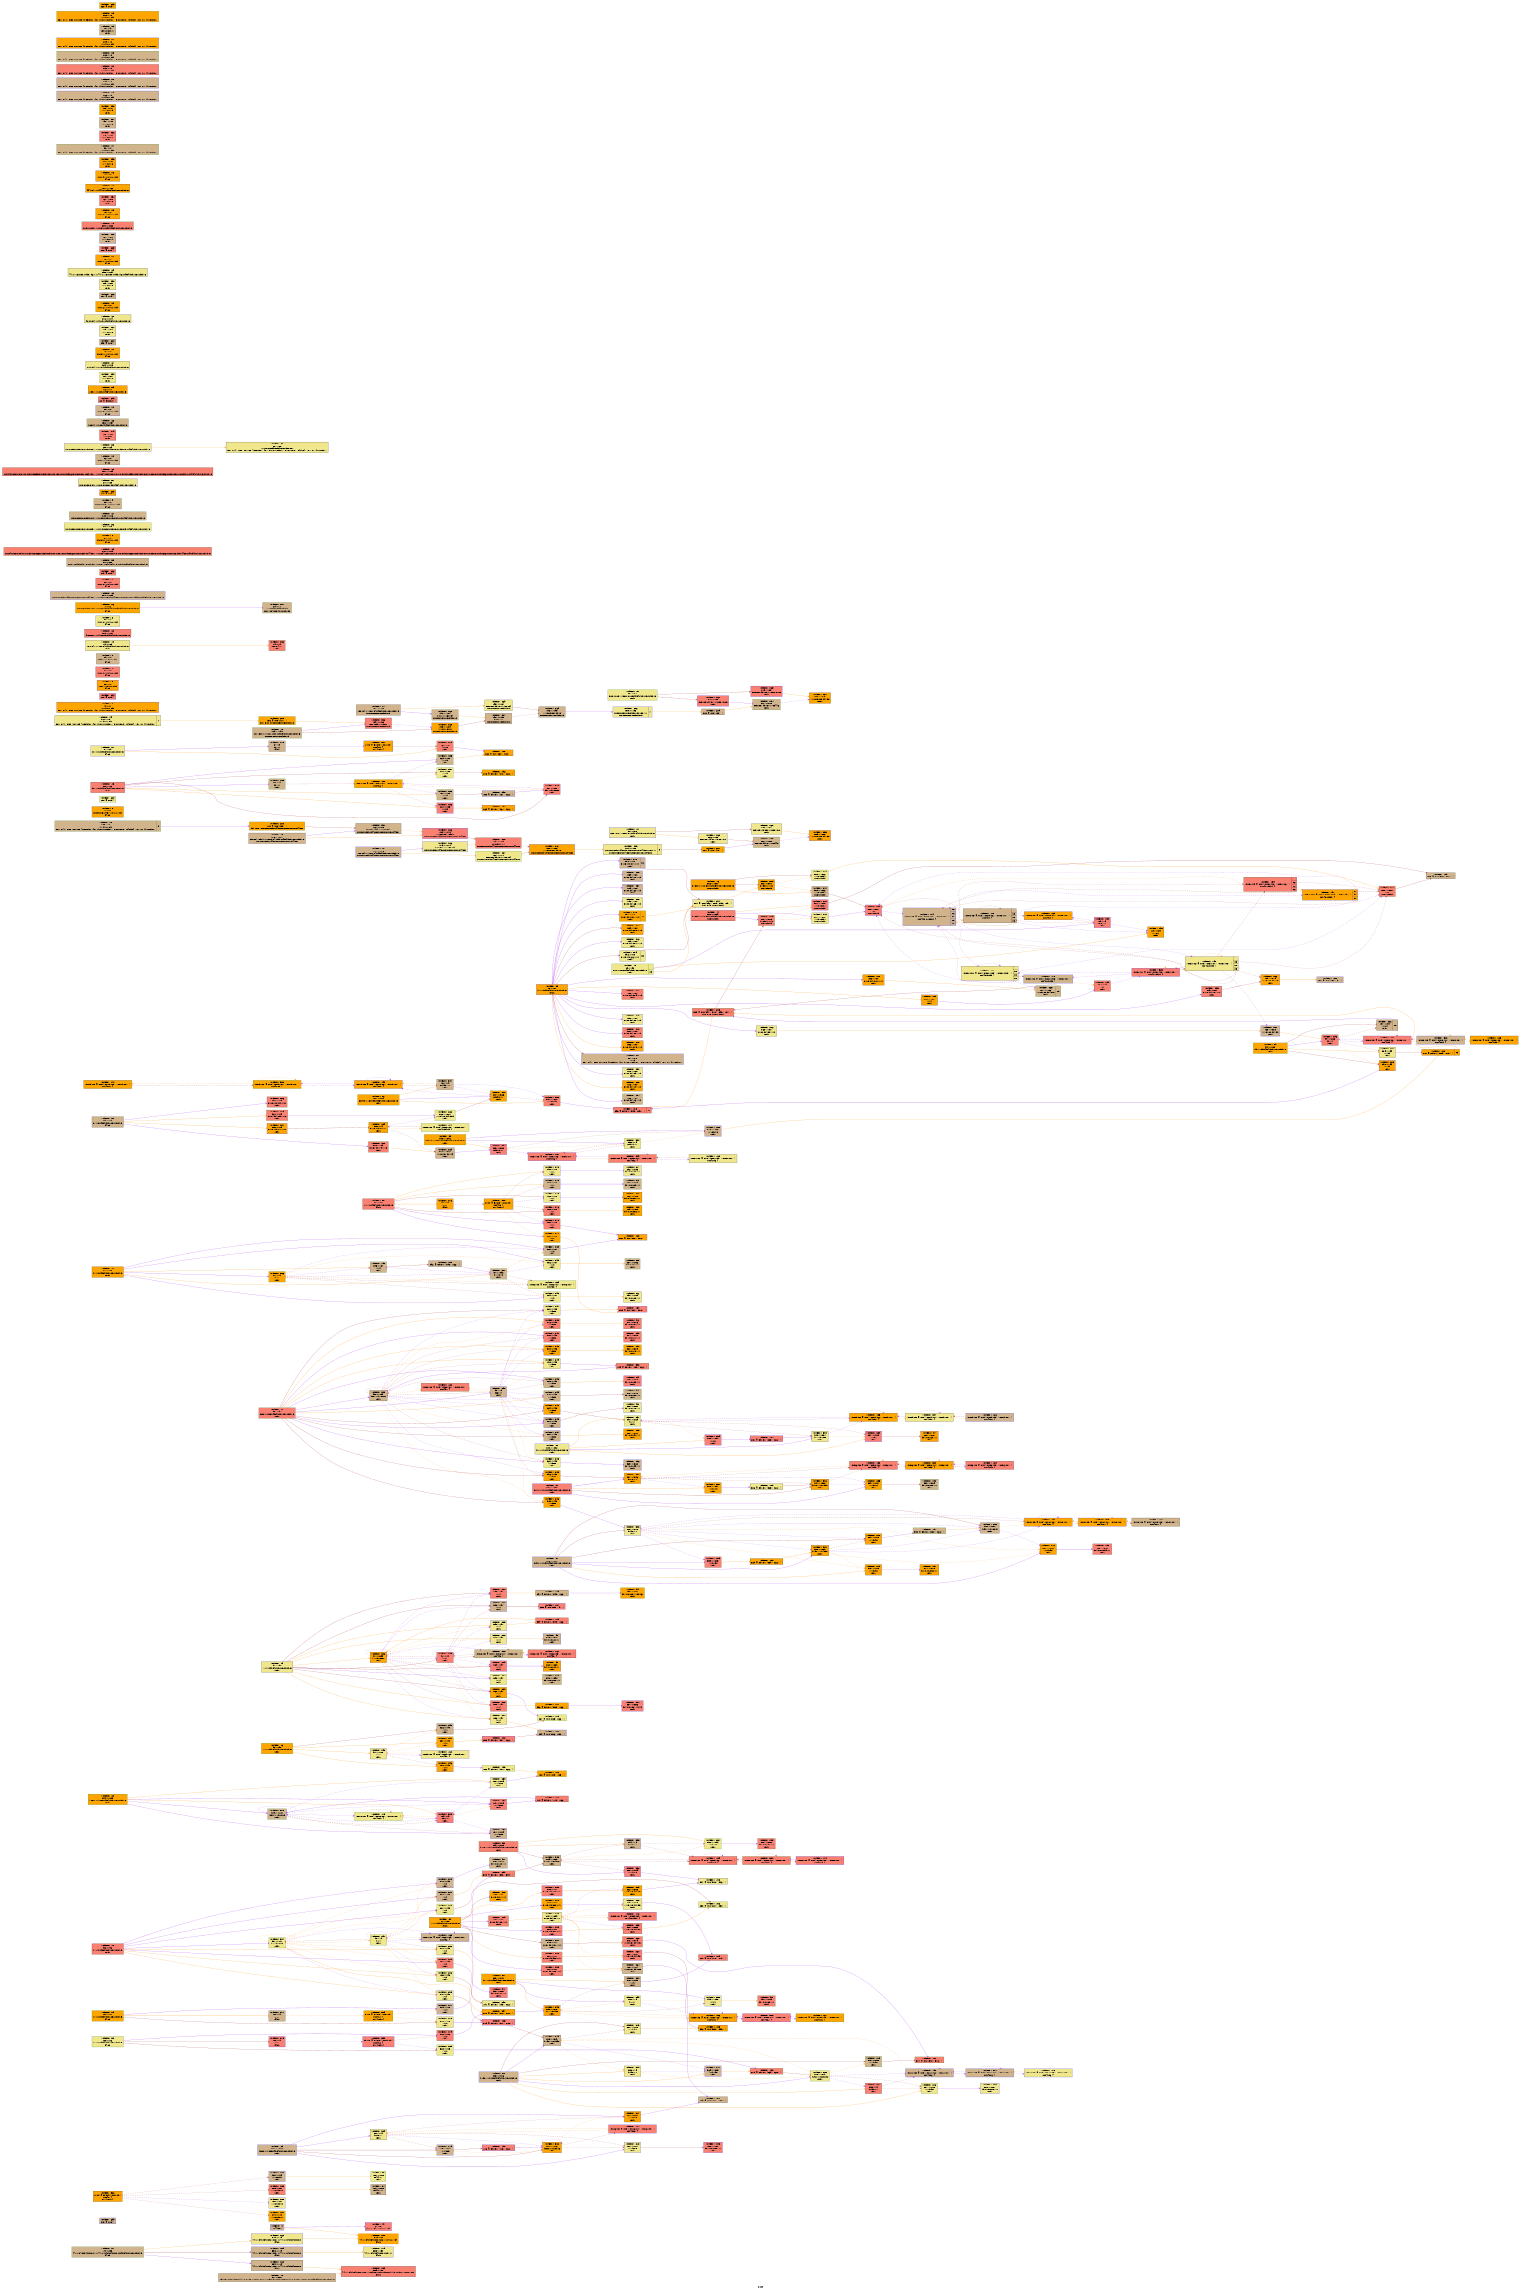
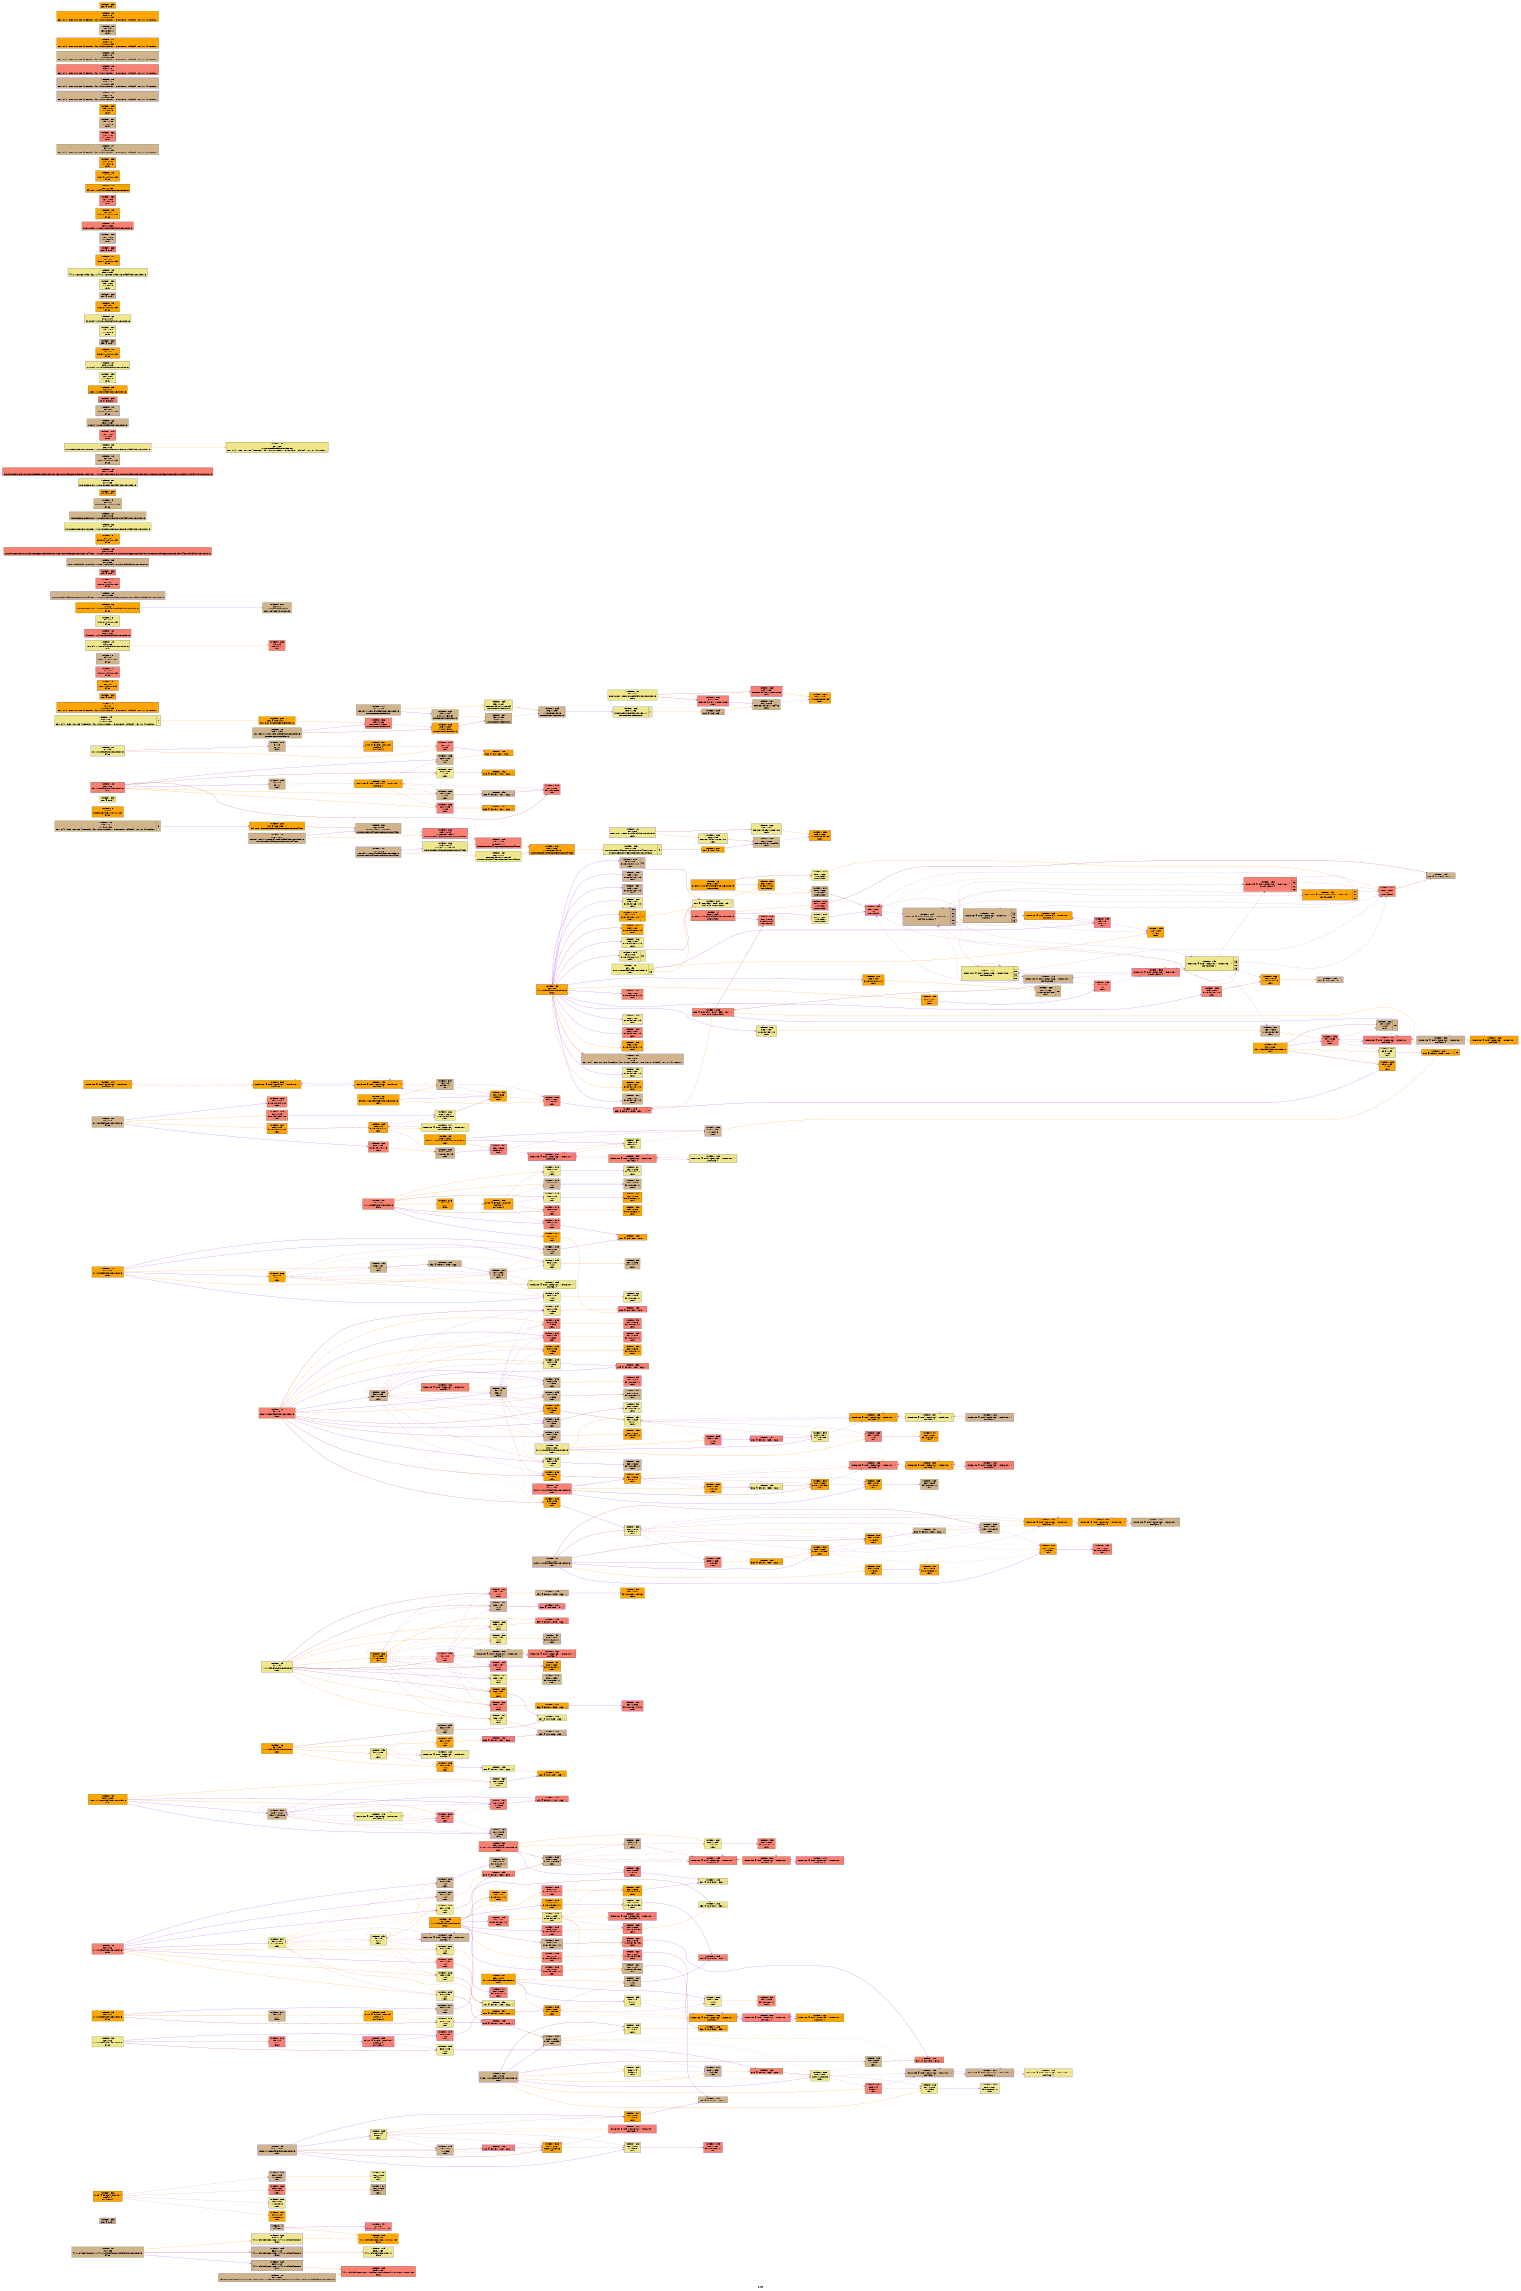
(108, 696) -> (108, 696)
